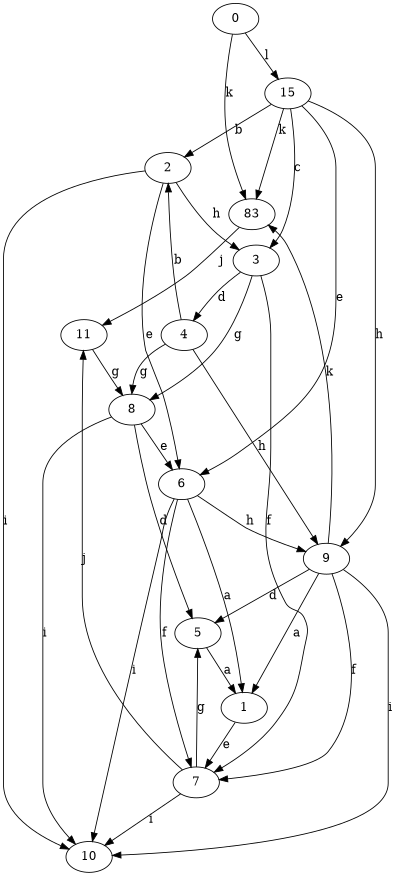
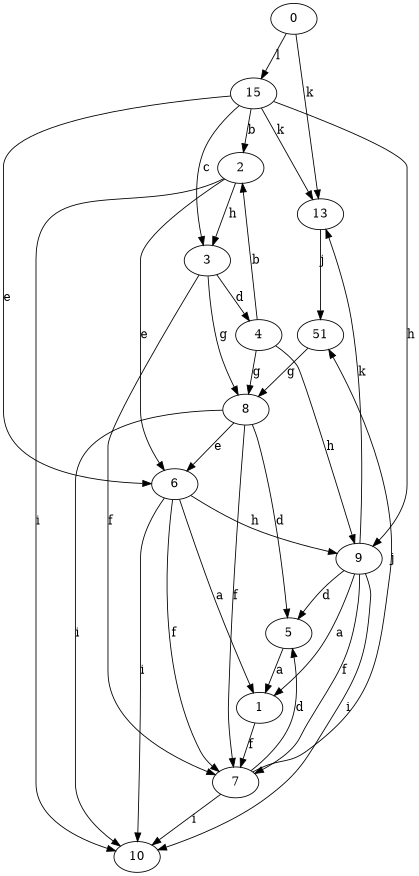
(252, 214) -> (320, 214)
(84, 335) -> (320, 335)
none -> (233, 592)
(201, 708) -> (300, 708)
(227, 745) -> (251, 745)
